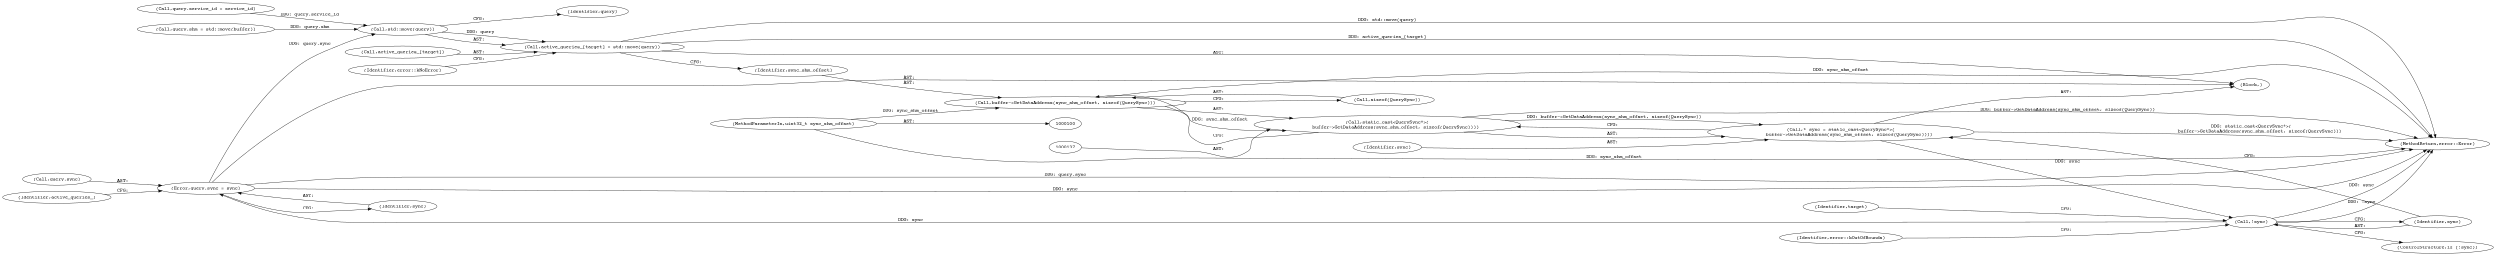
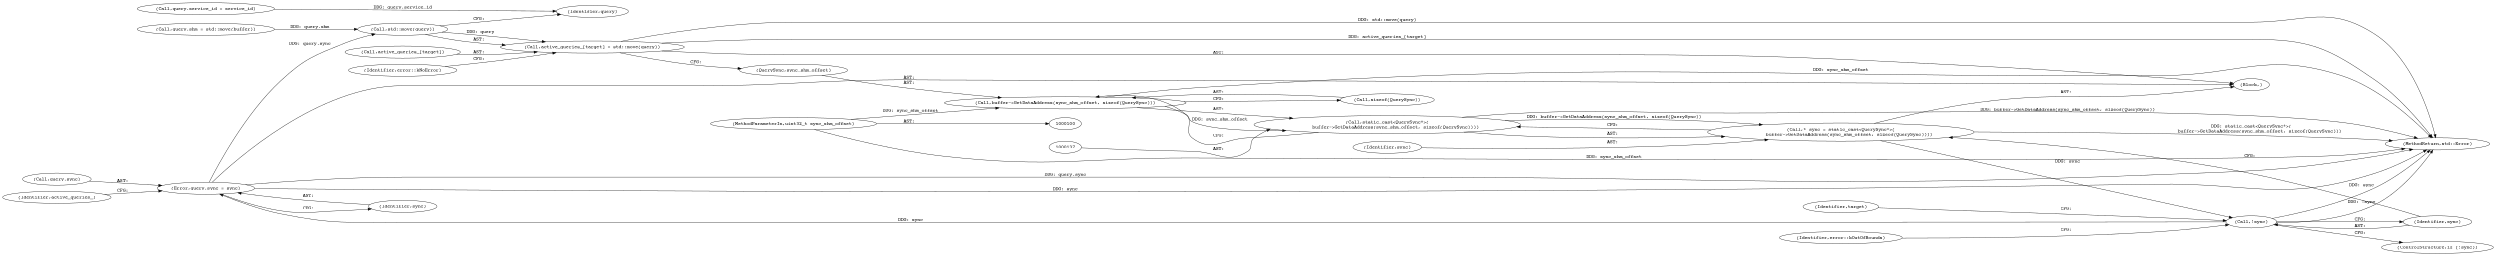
(307, 19) -> (414, 10)
(794, 70) -> (794, 70)
(2437, 144) -> (2437, 144)
